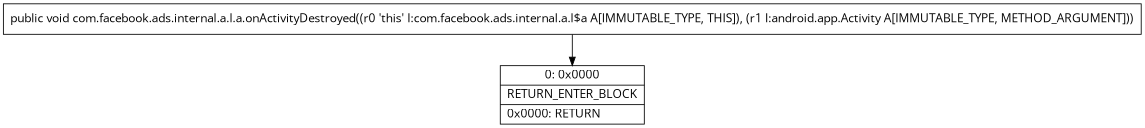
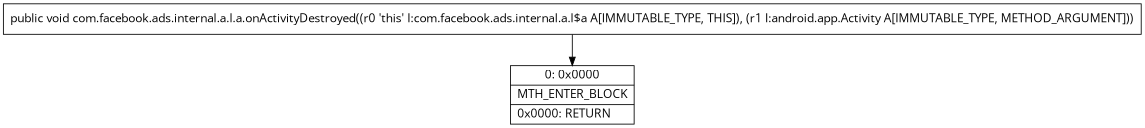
(572, 94) -> (572, 94)
